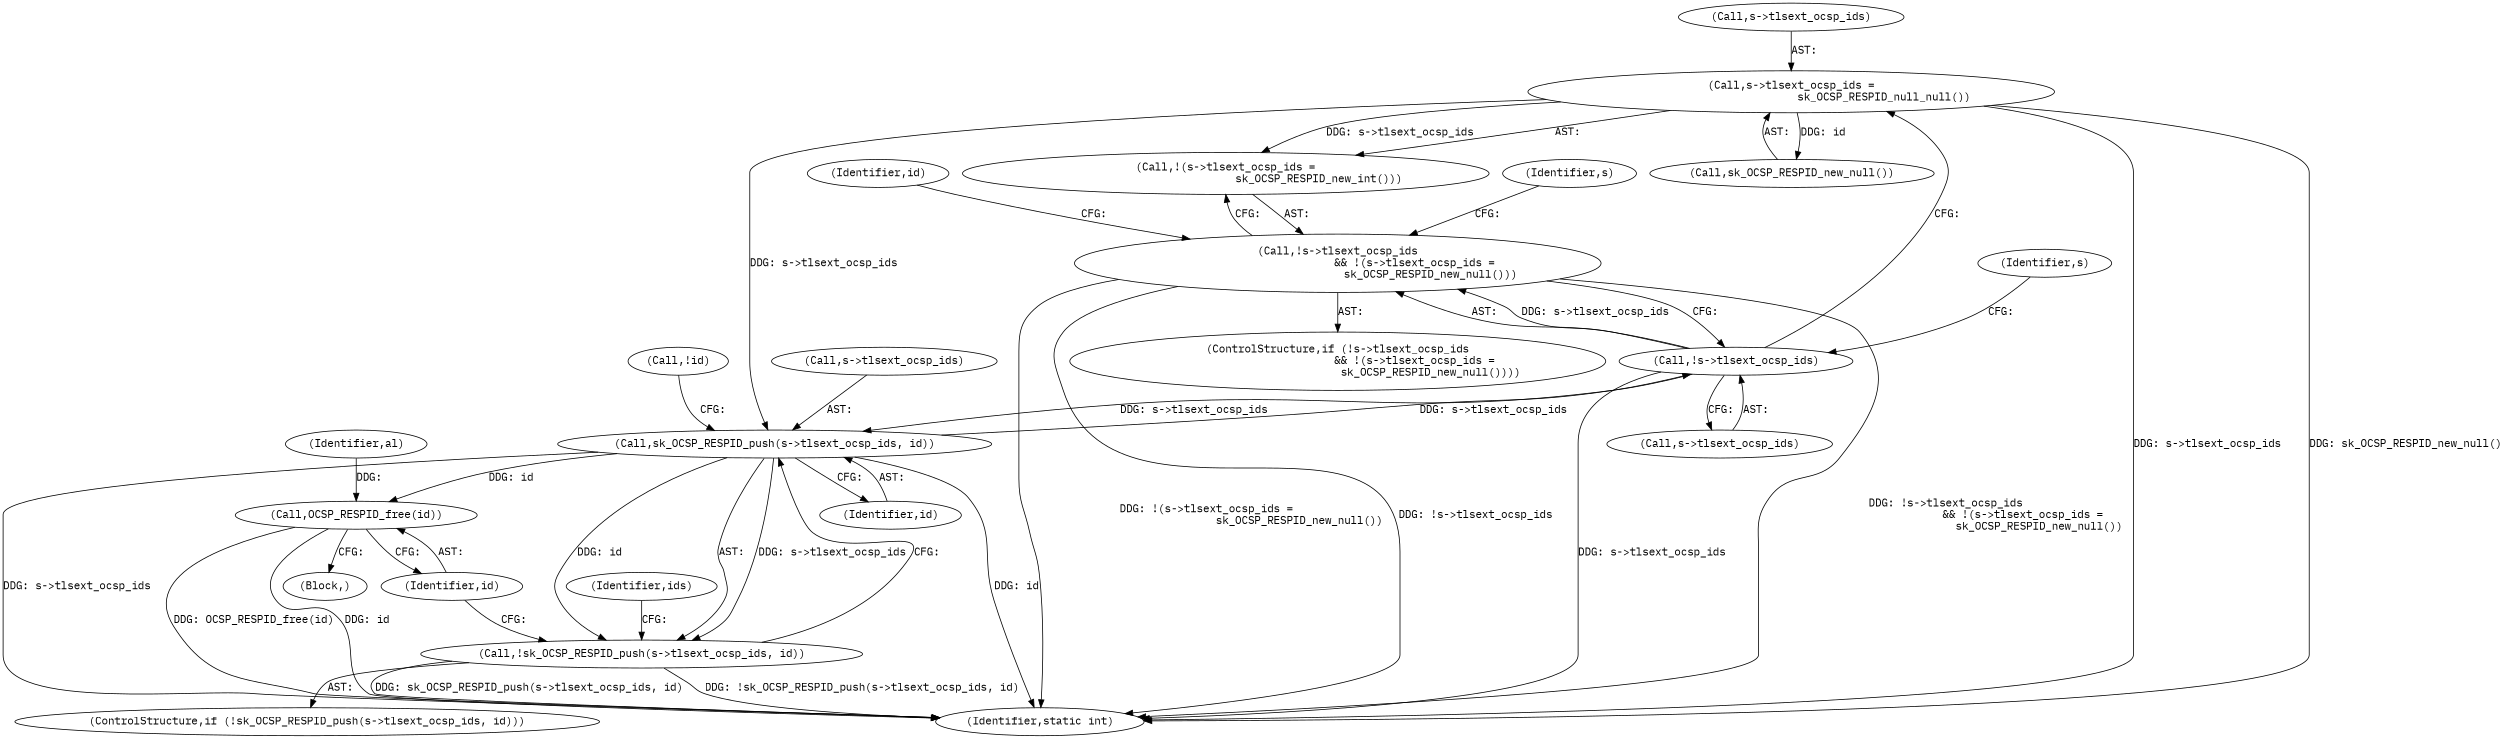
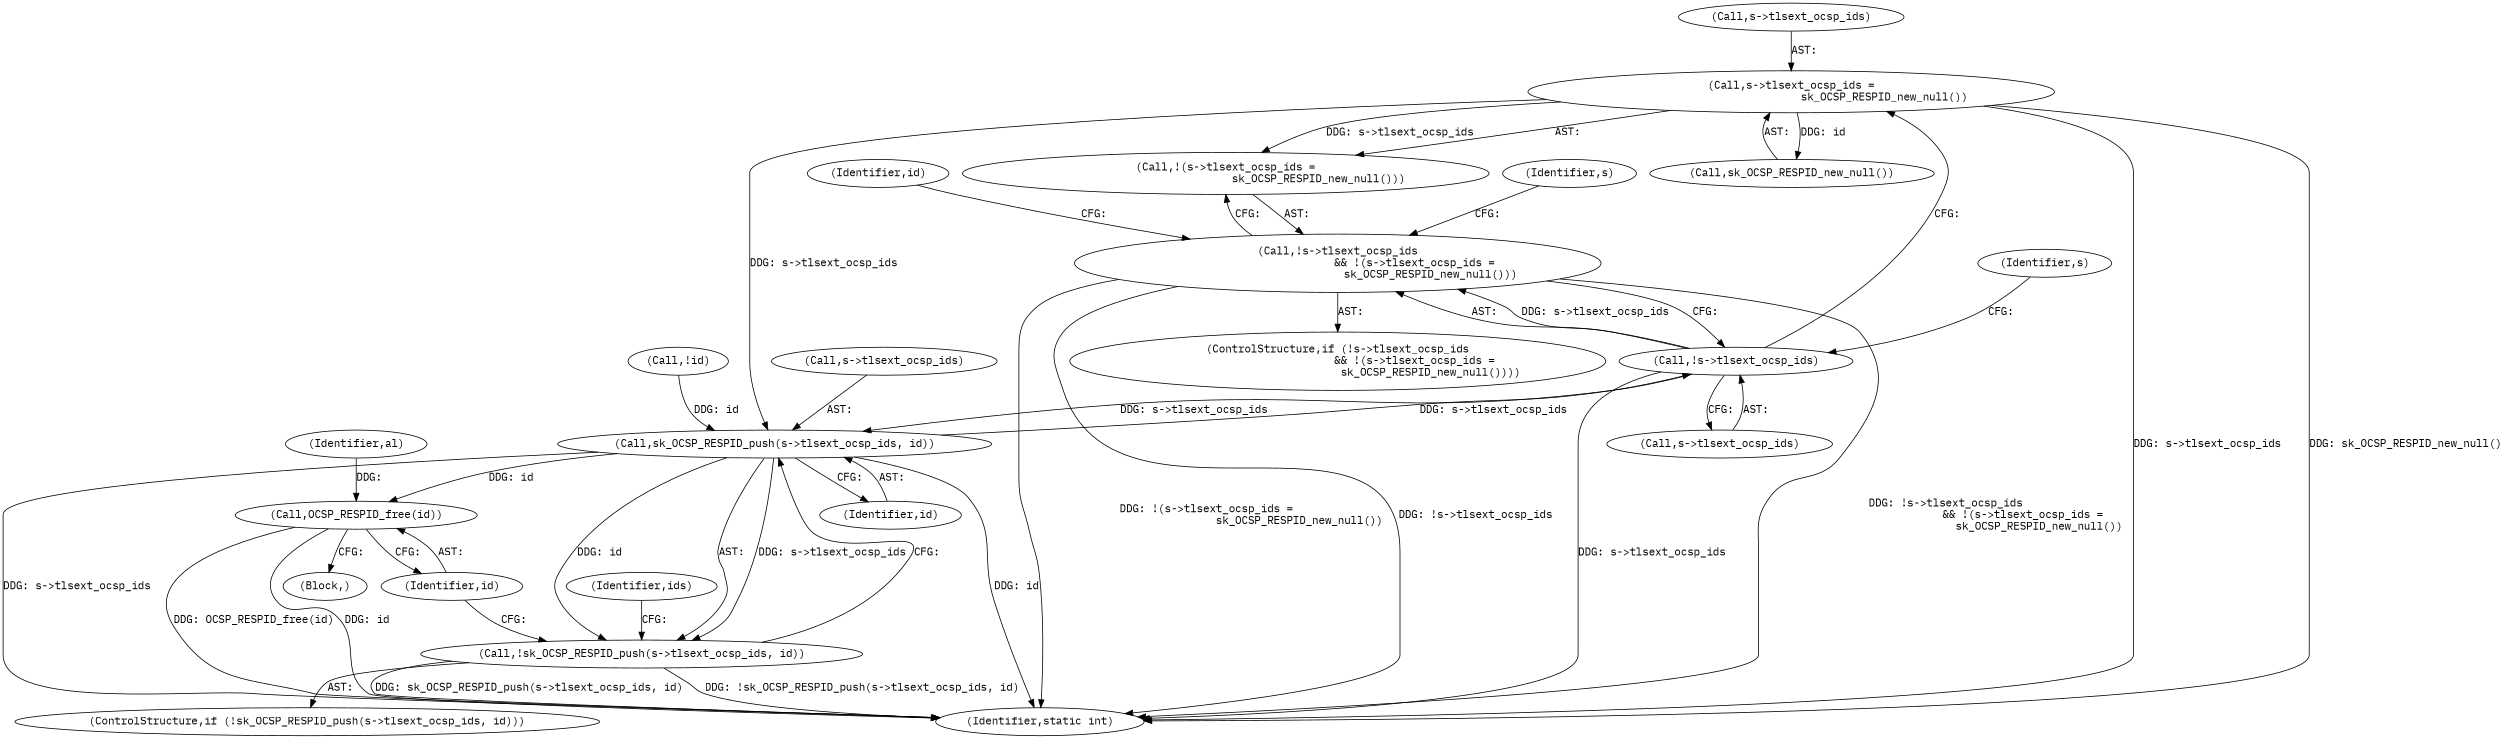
(1791, 92) -> (1791, 92)
(1226, 173) -> (1226, 173)
(716, 410) -> (716, 410)
